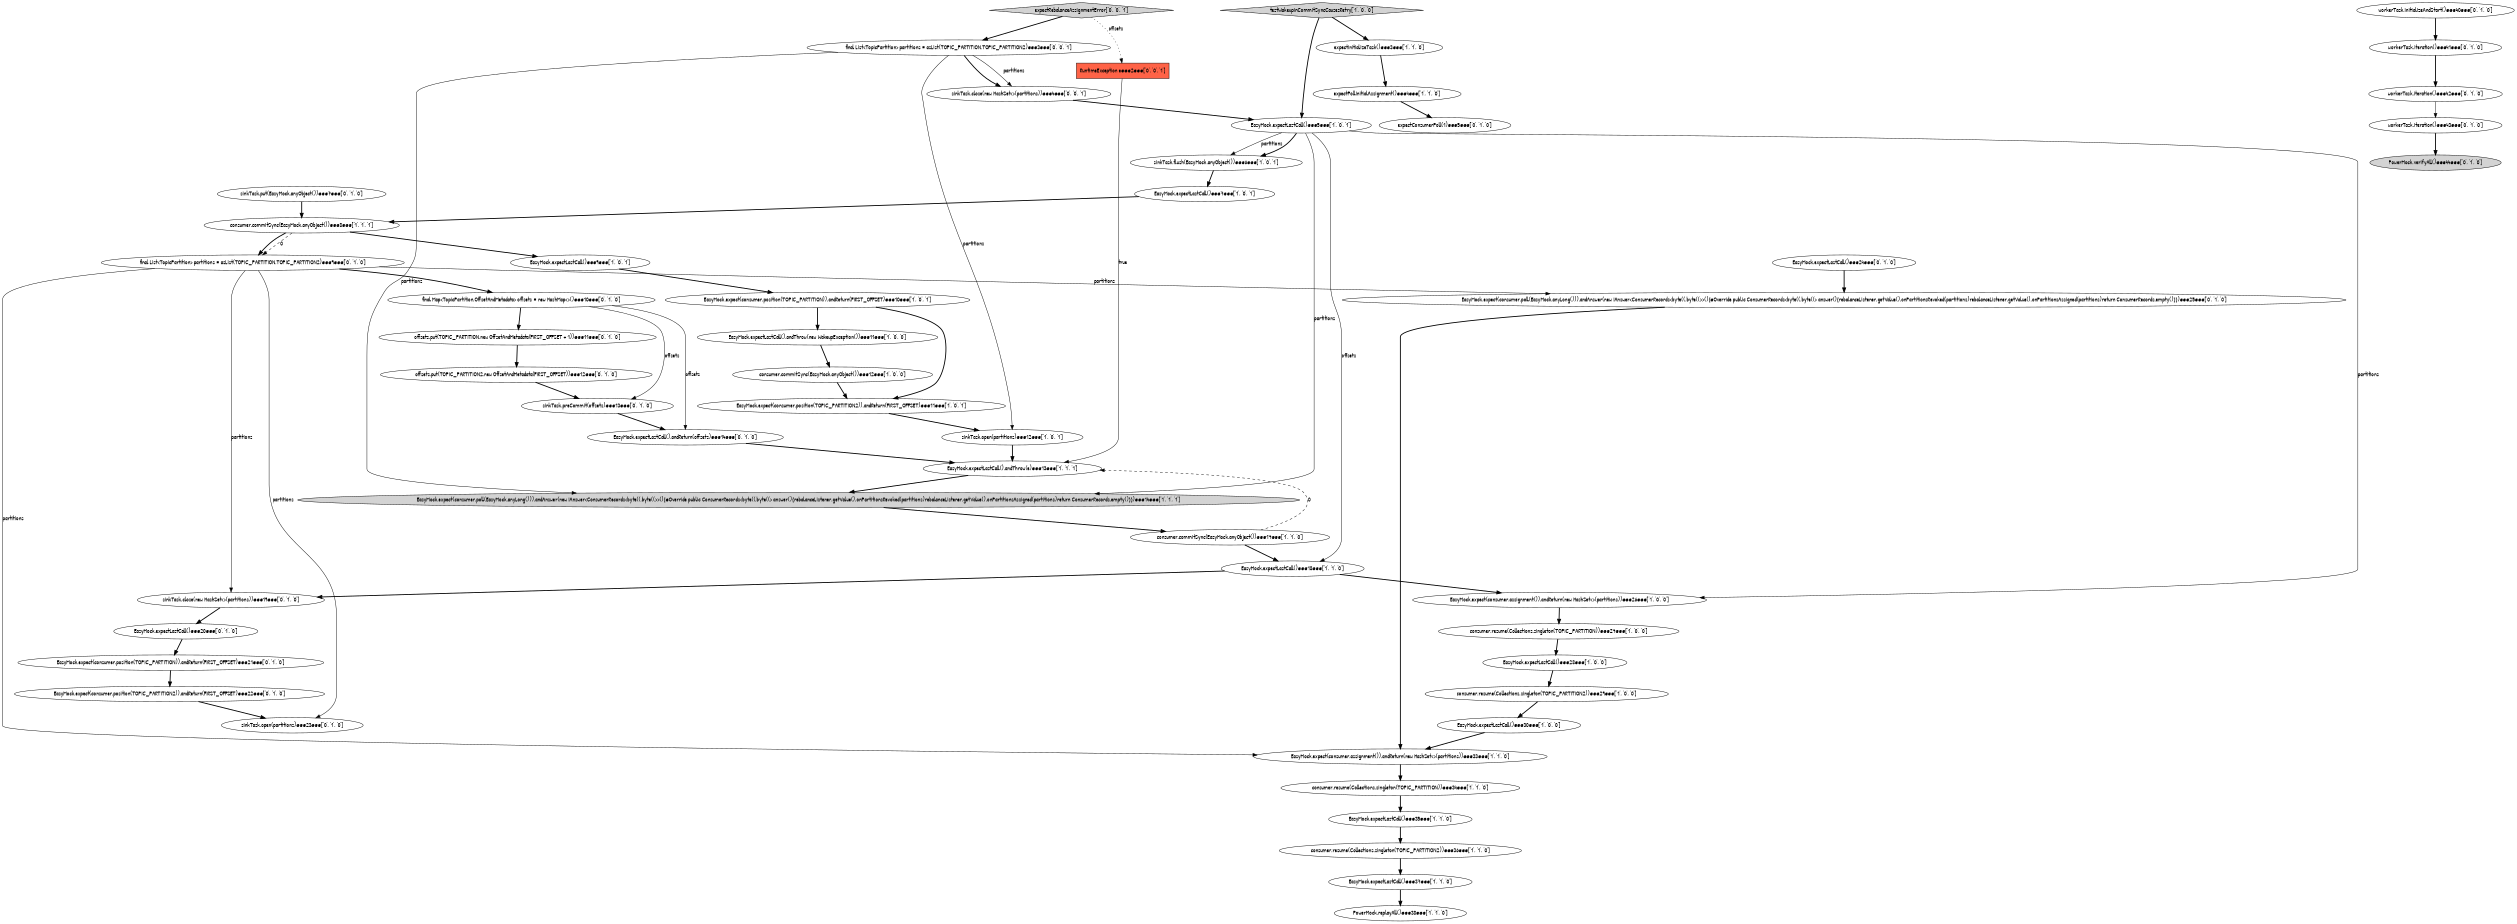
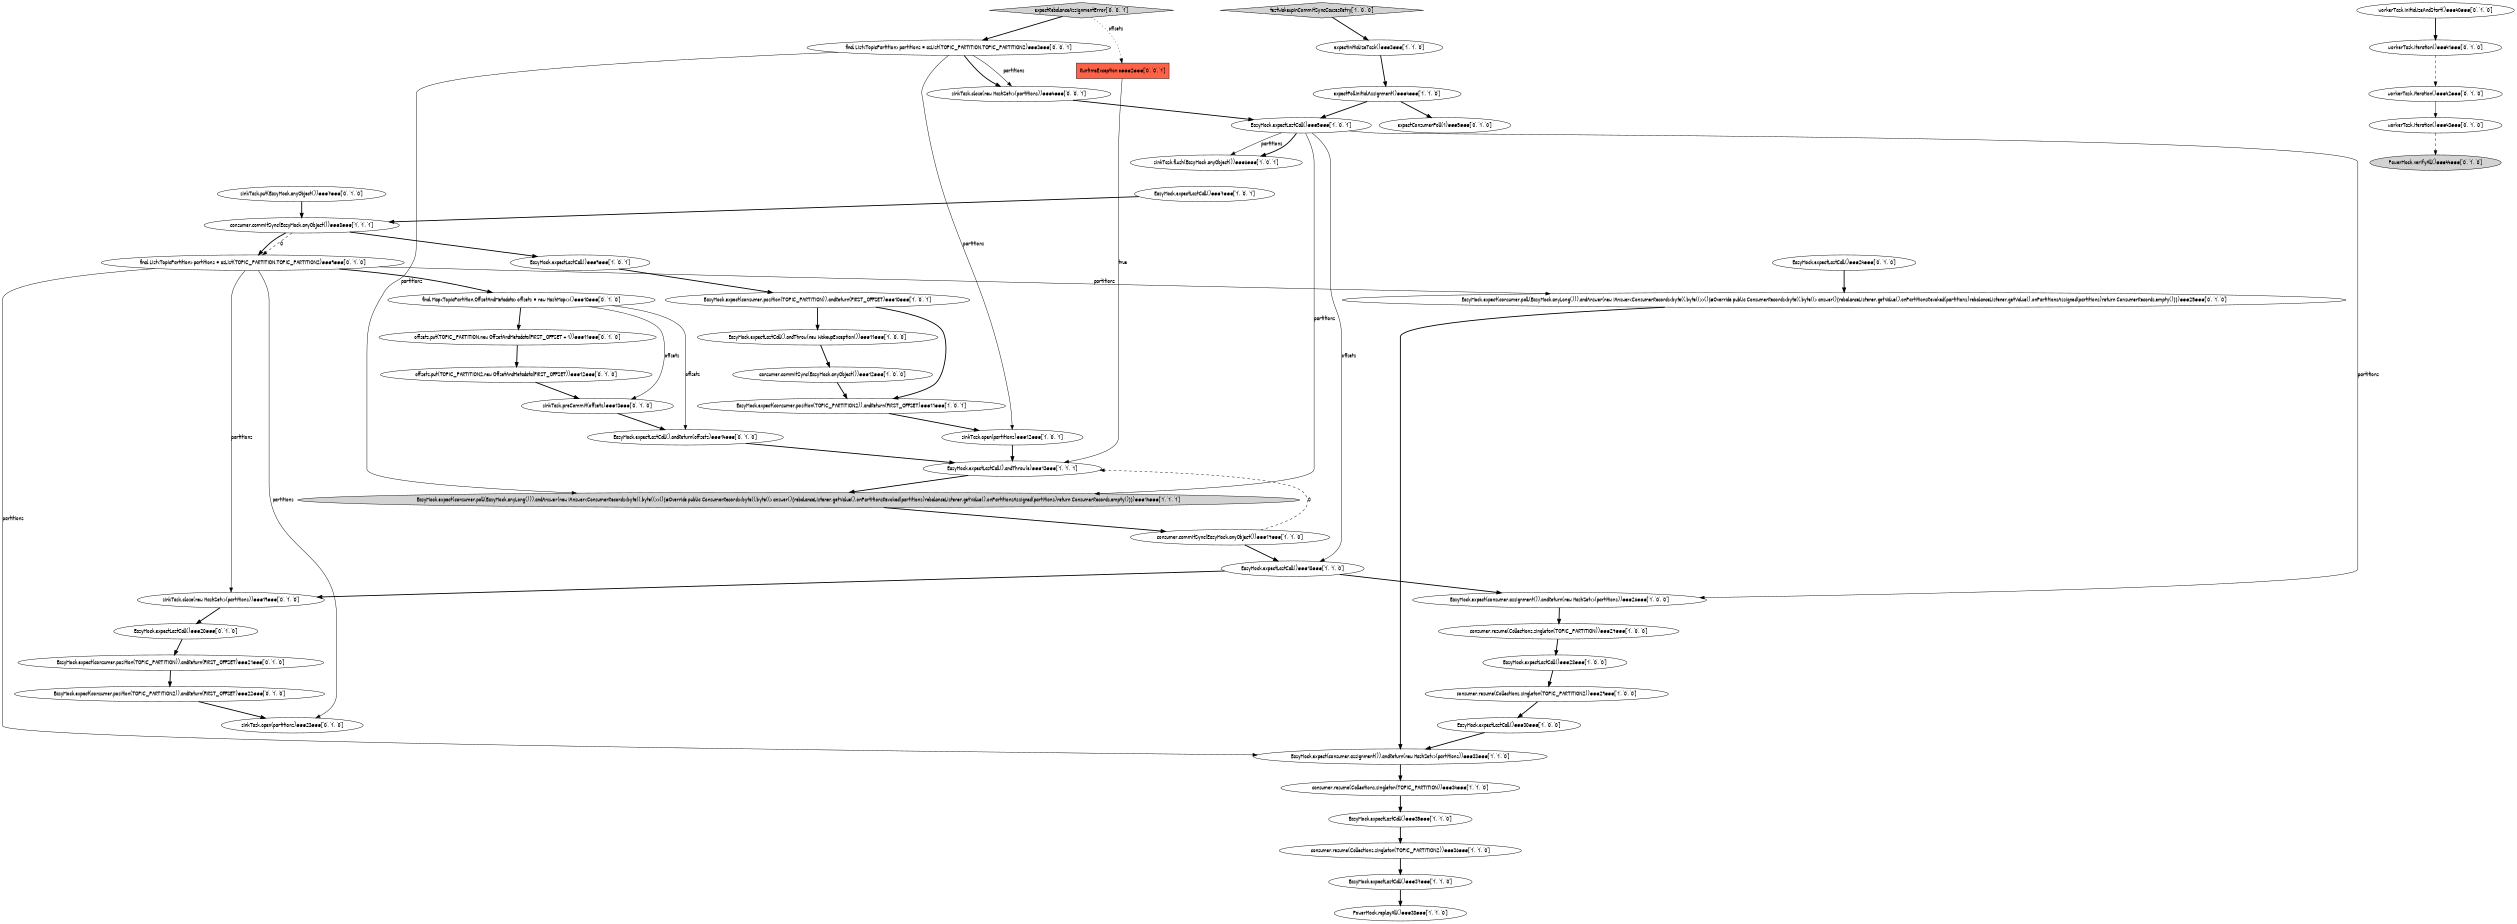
(1307, 65) -> (1346, 109)
(2436, 69) -> (2436, 69)
(2436, 142) -> (2436, 142)
(1211, 176) -> none
